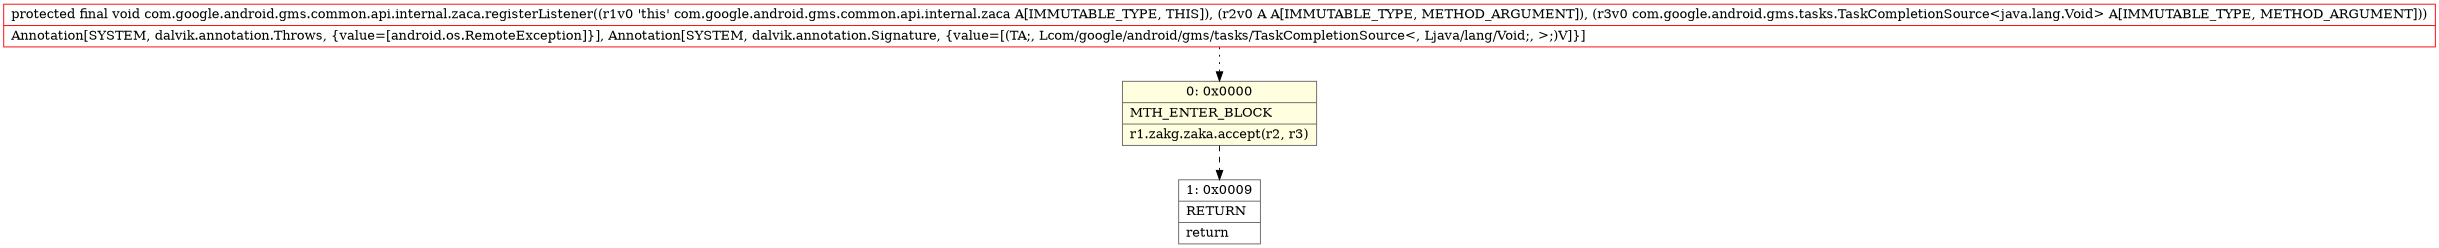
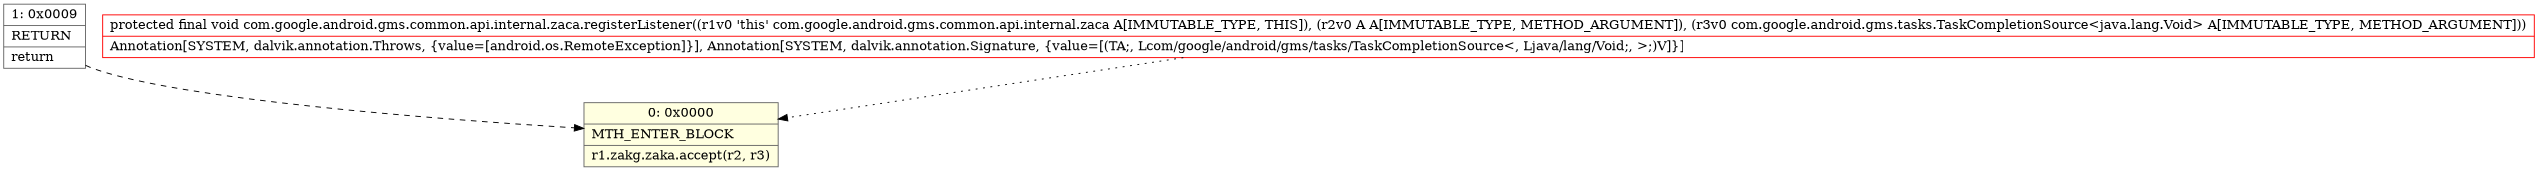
(1220, 158) -> (328, 108)
